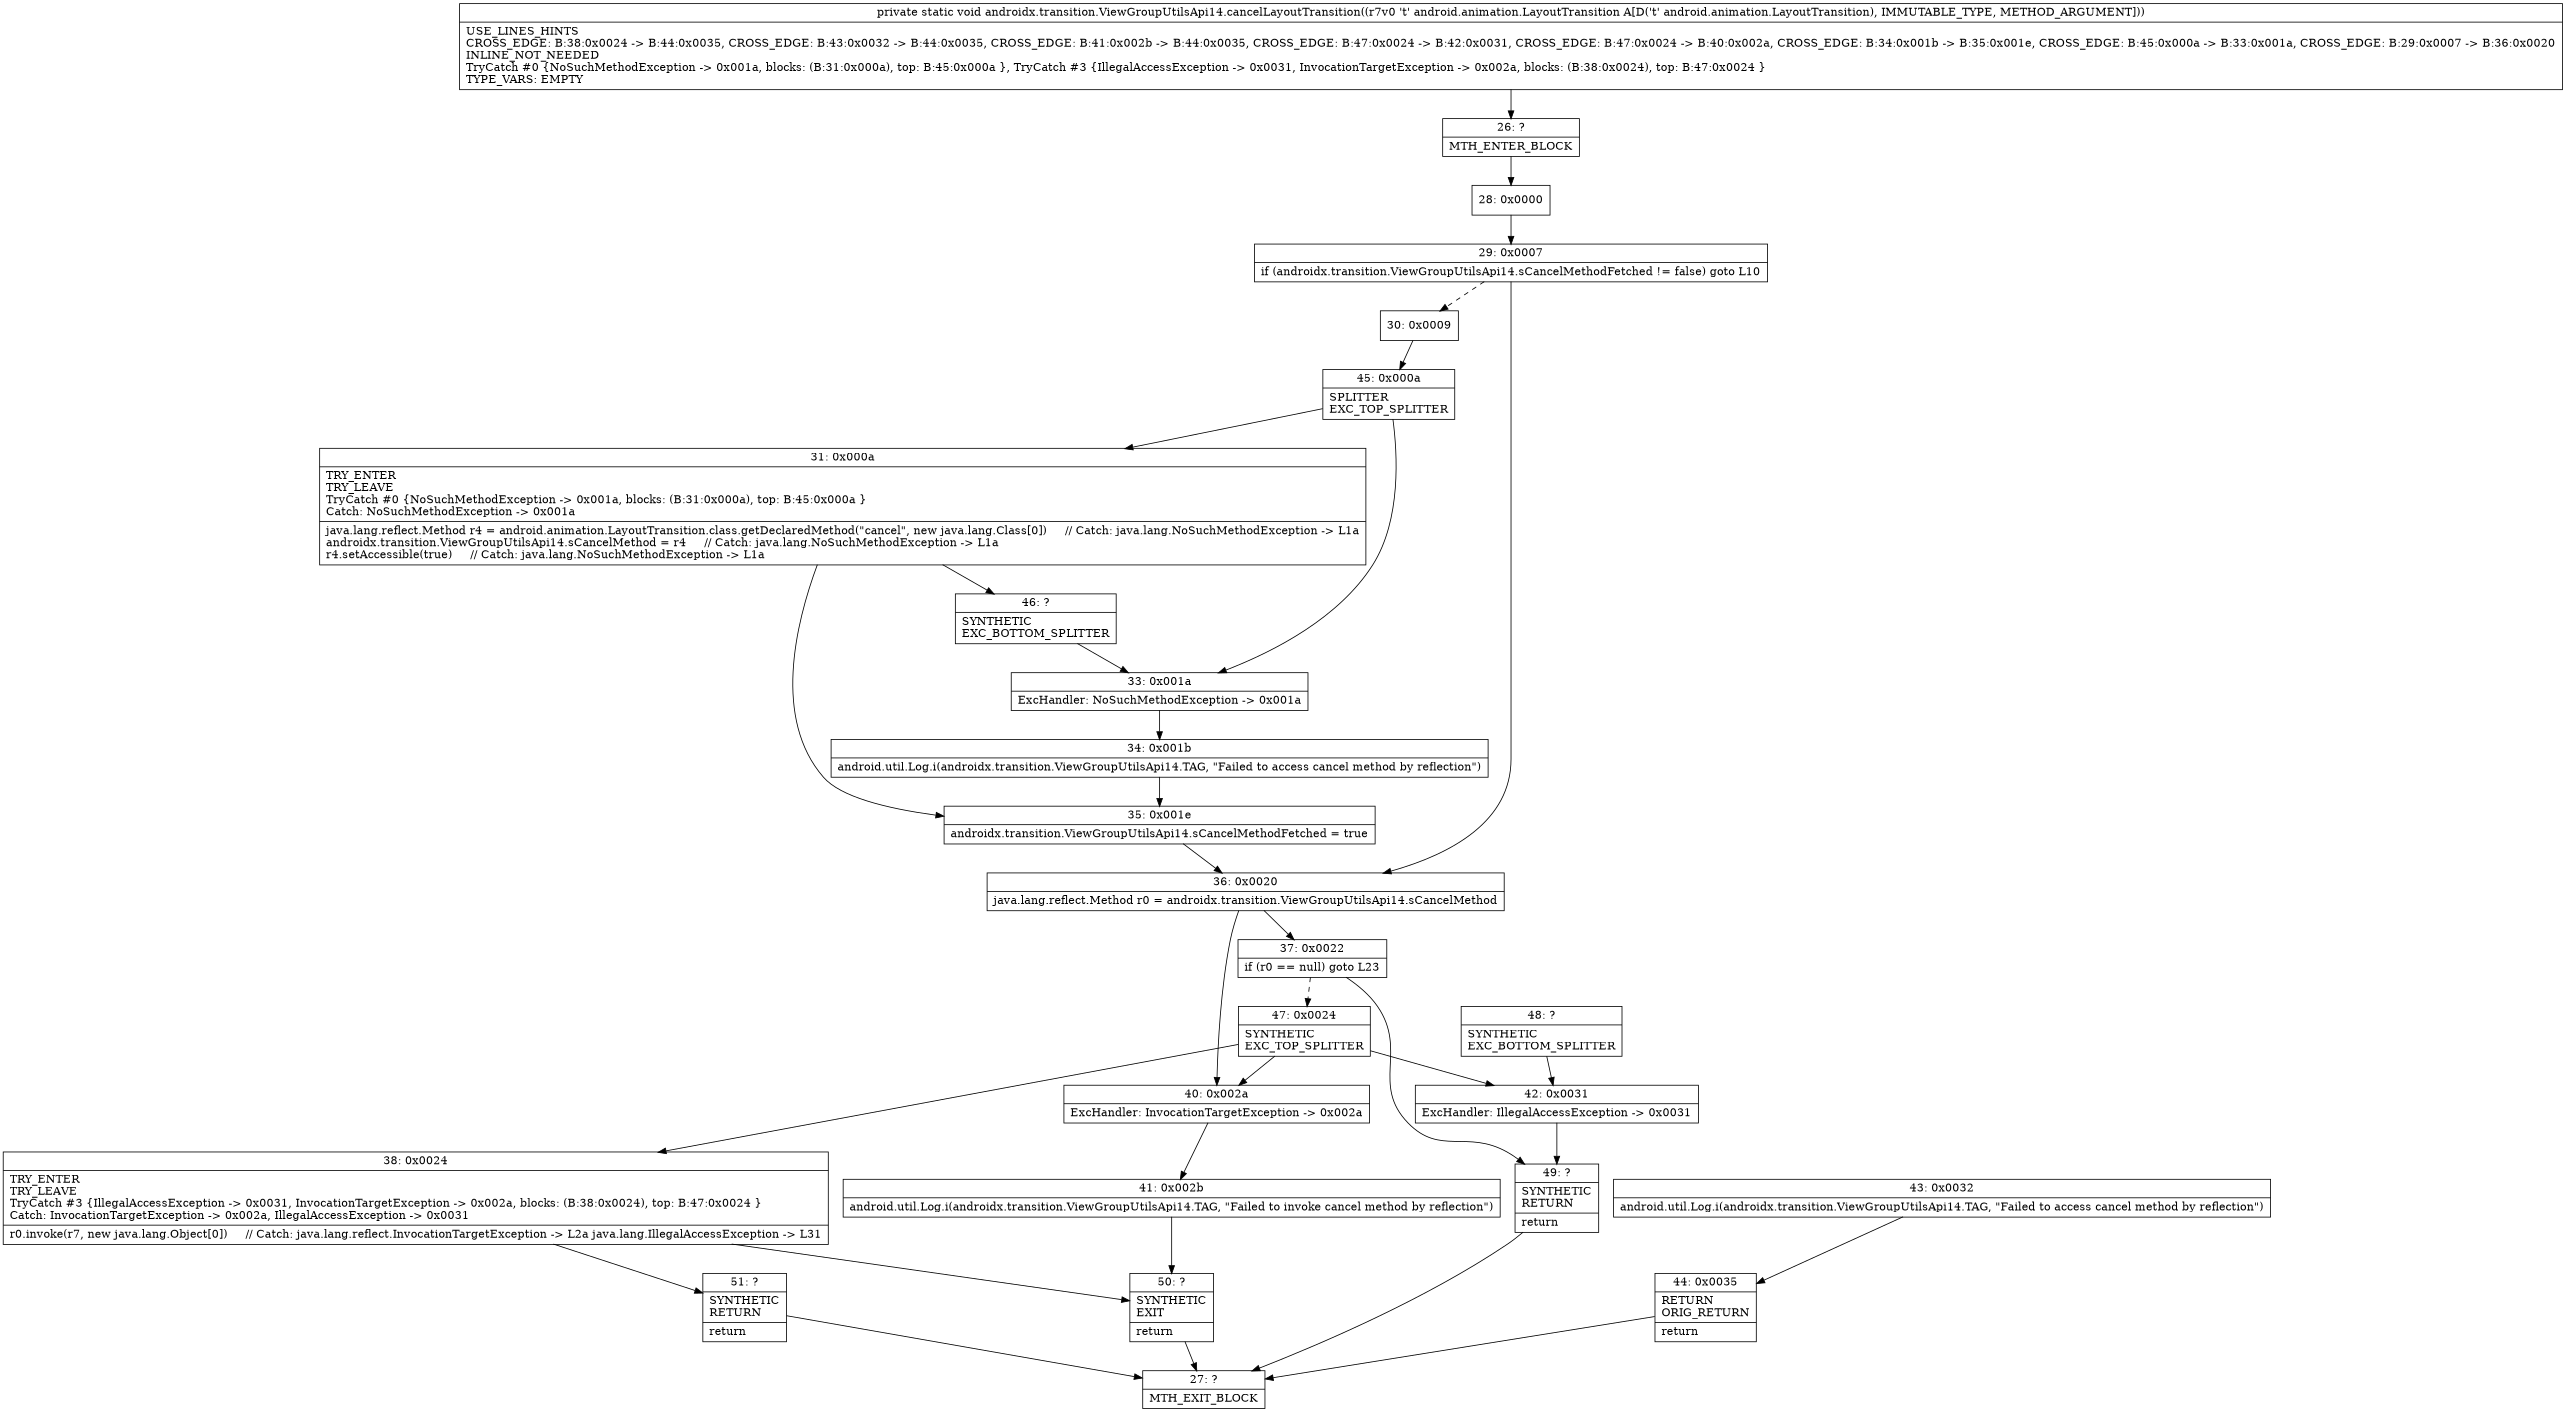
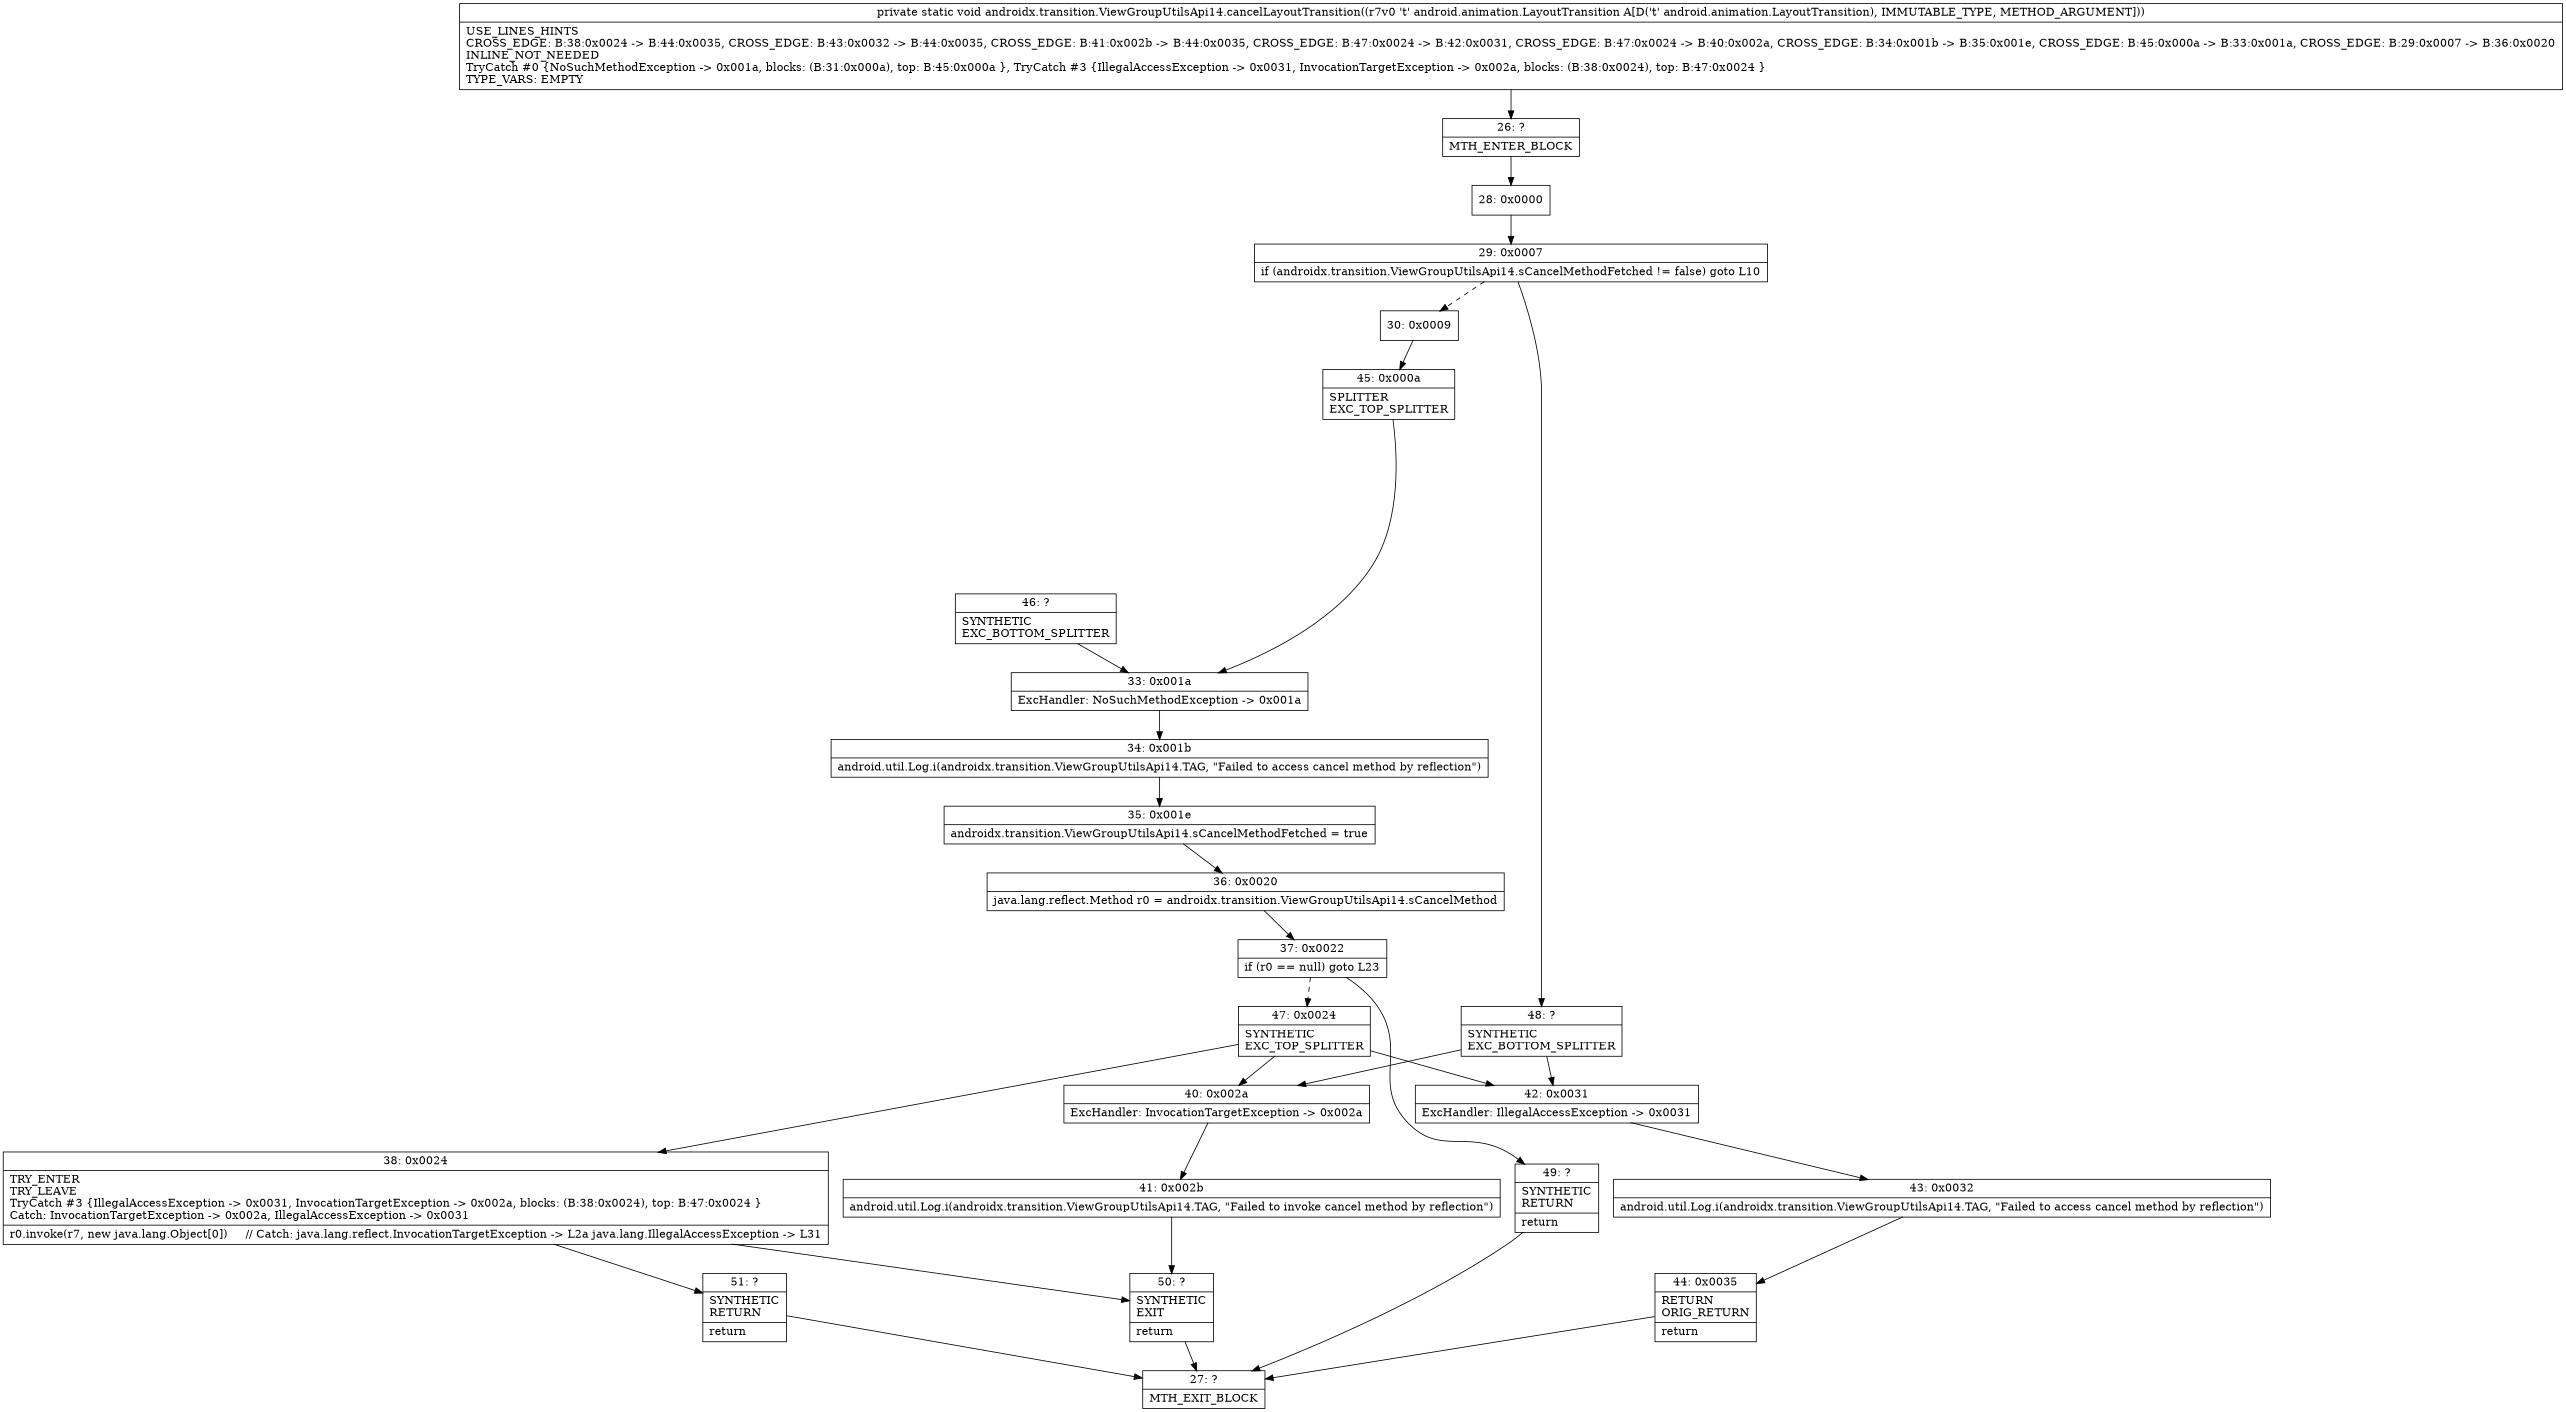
(843, 507) -> none
(1511, 609) -> (1542, 638)
(1222, 993) -> (1383, 1067)
(1557, 1139) -> (1745, 1150)
